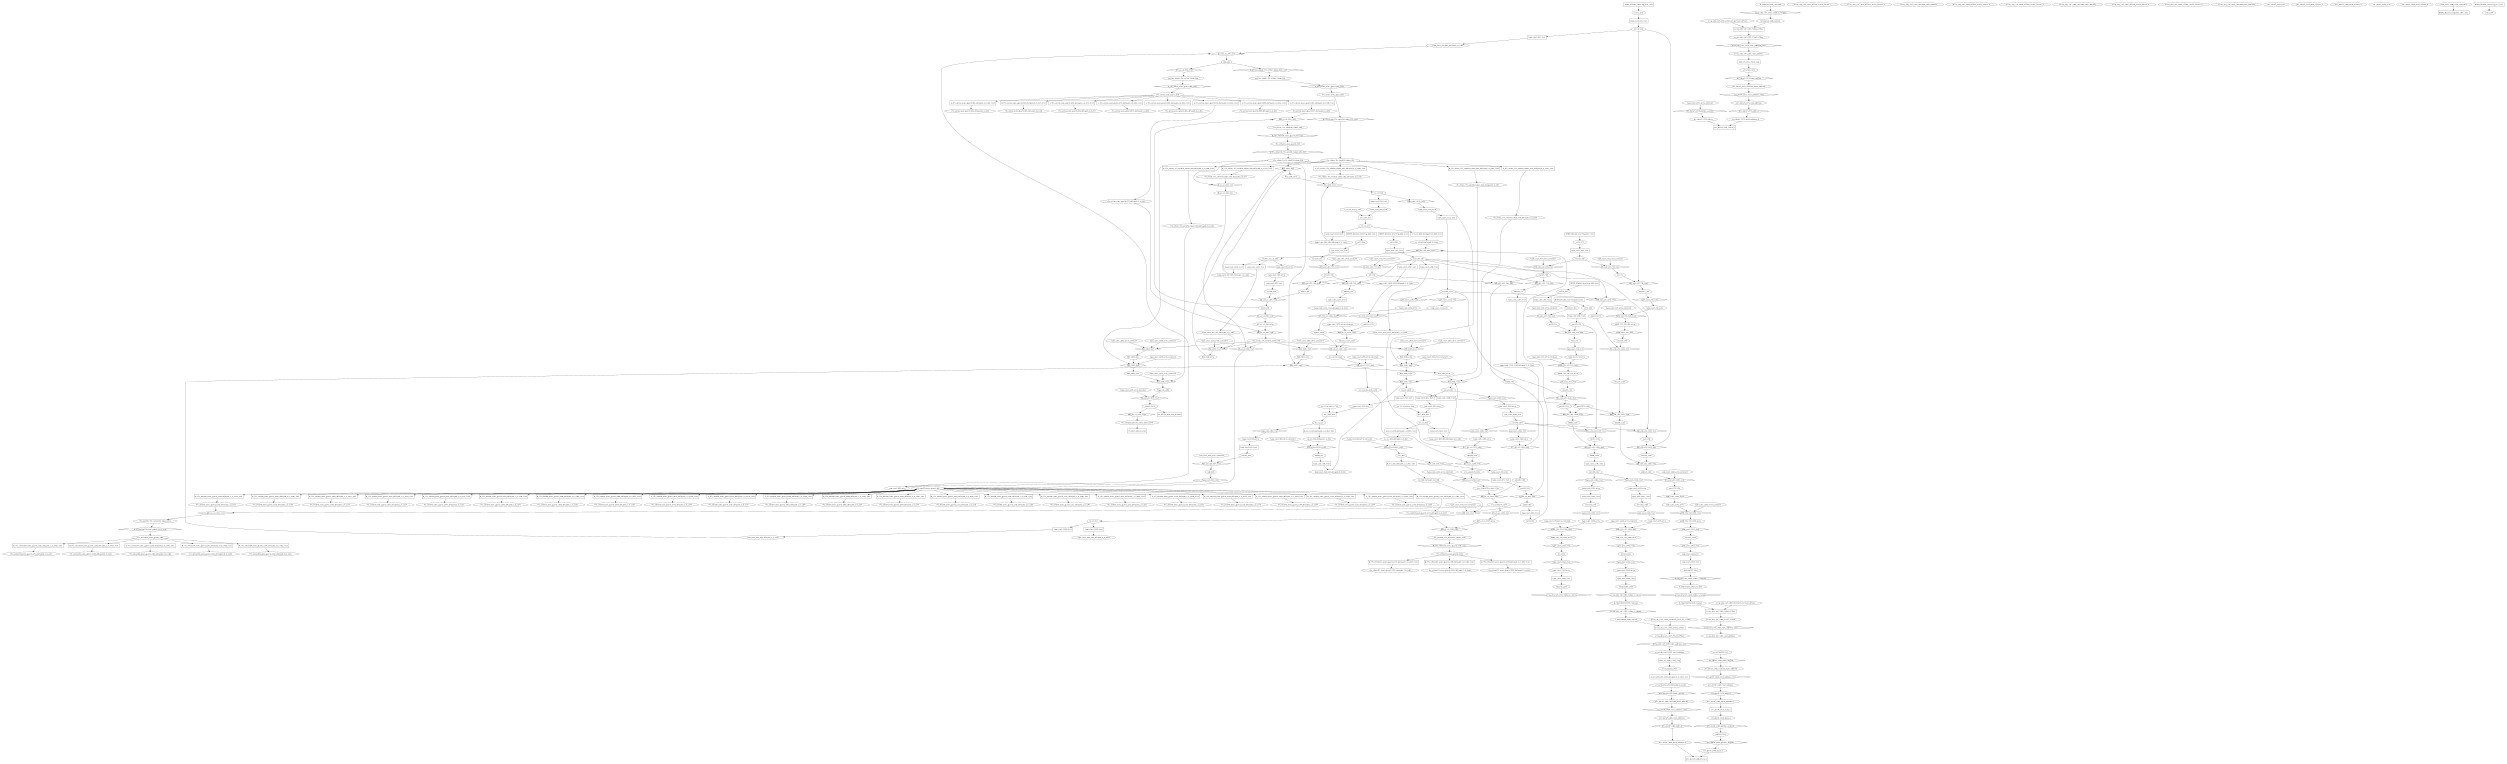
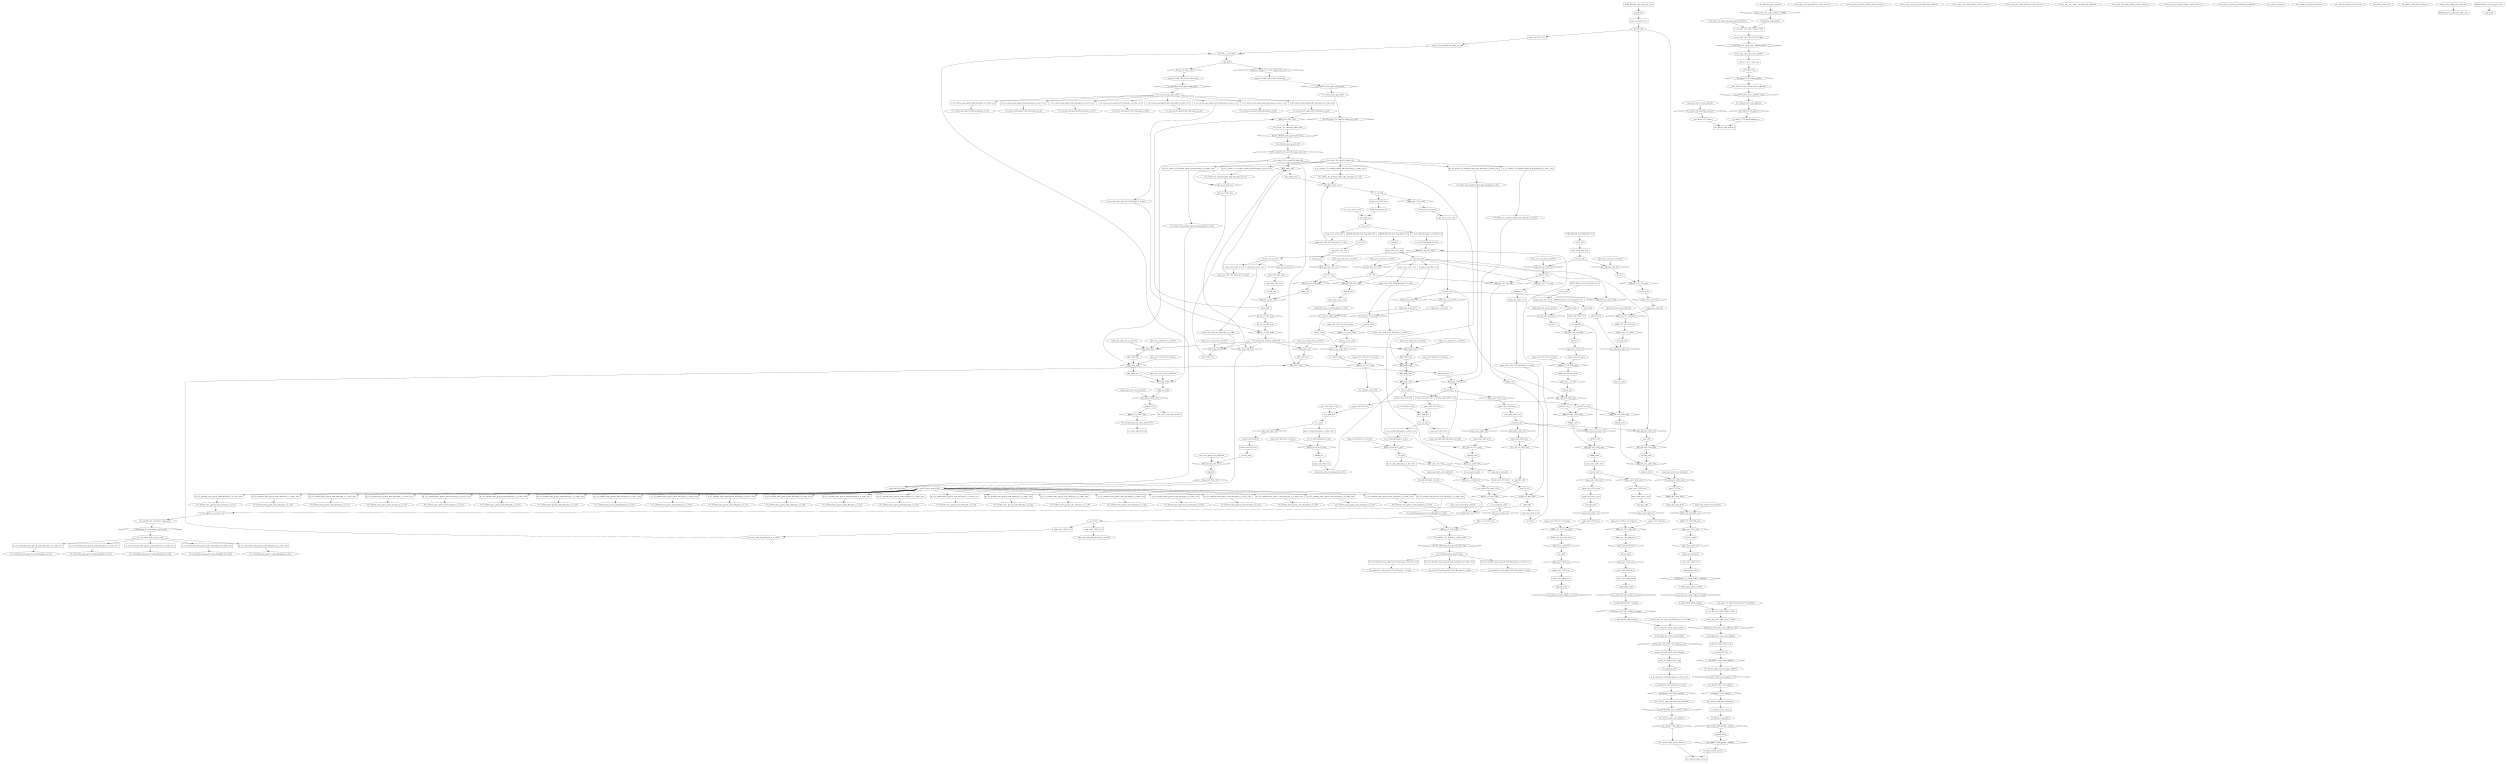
none -> (1721, 644)
